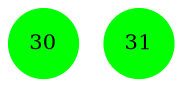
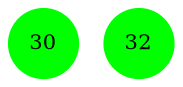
(139, 44) -> (139, 44)
